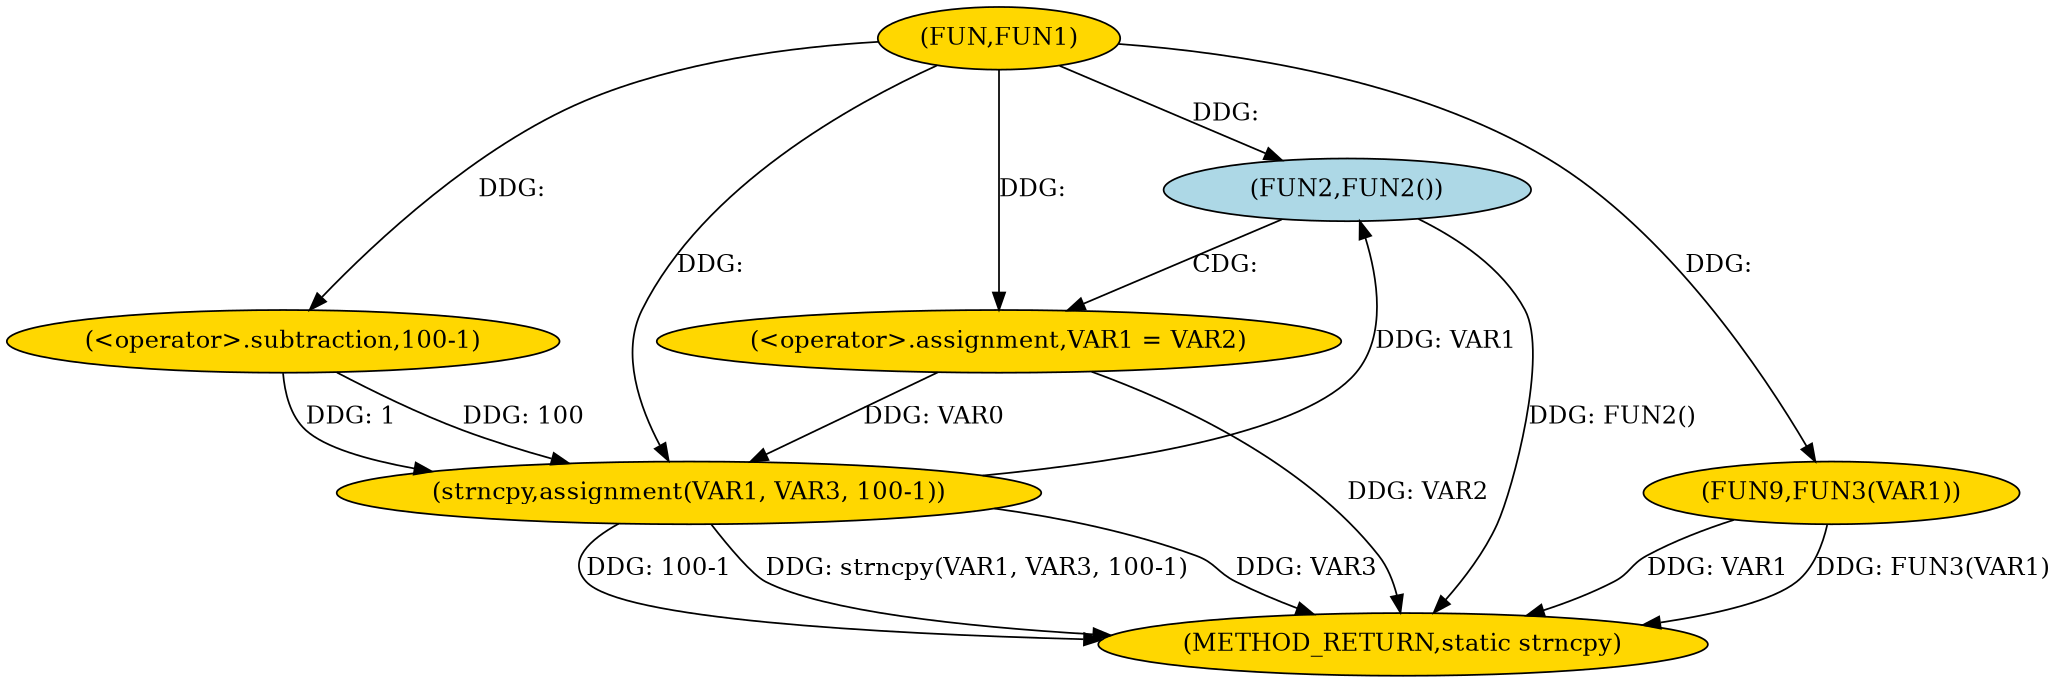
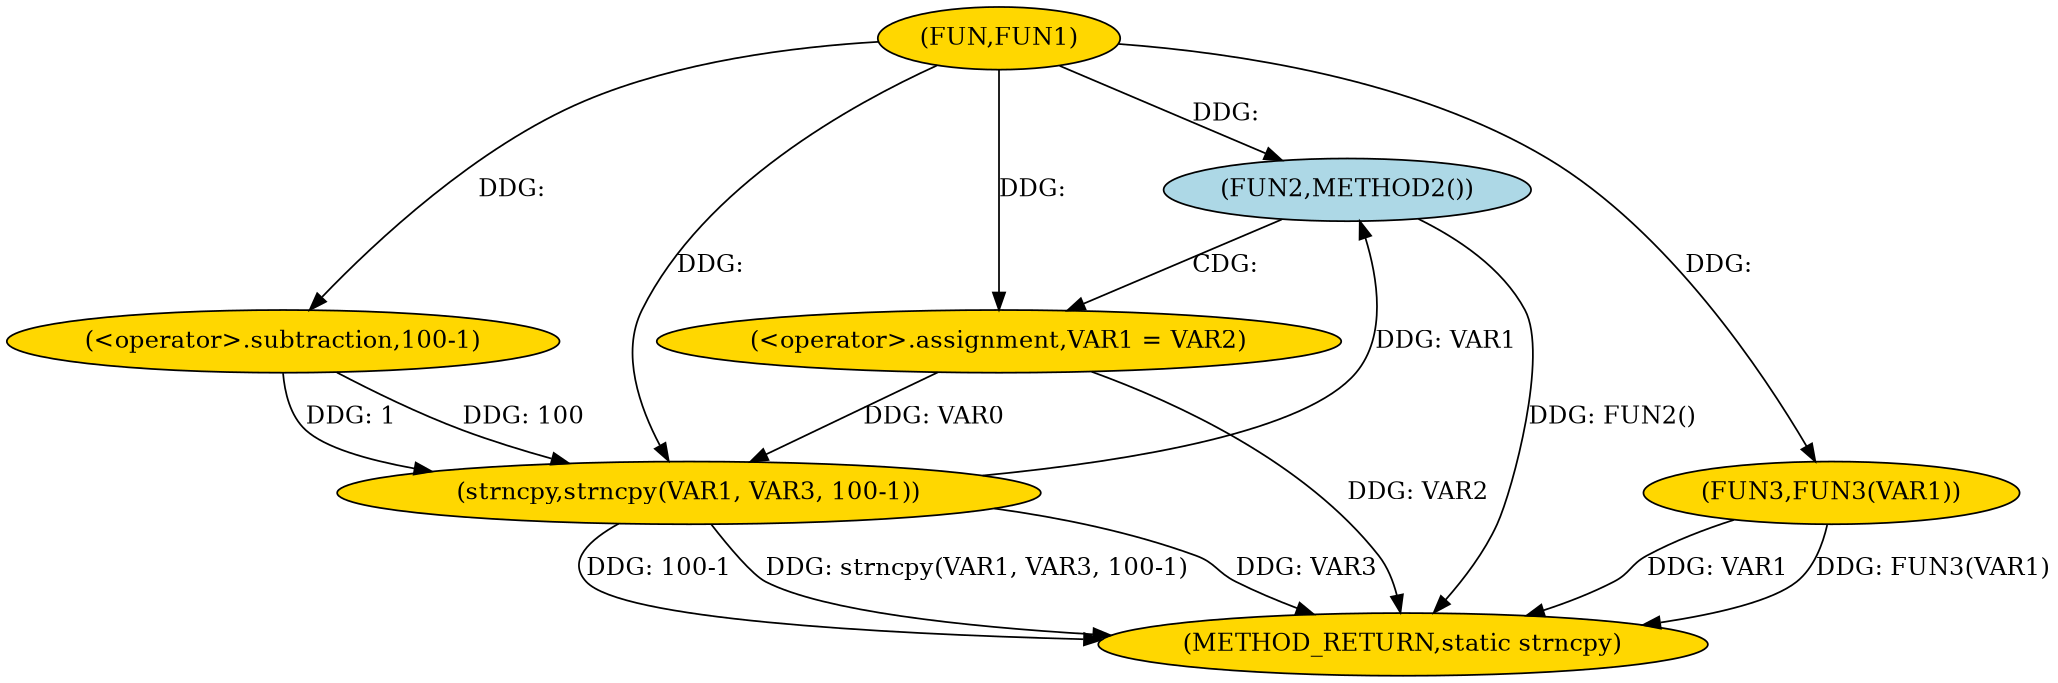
(1347, 190) -> (1347, 190)
(689, 493) -> (689, 493)
(1832, 493) -> (1832, 493)
